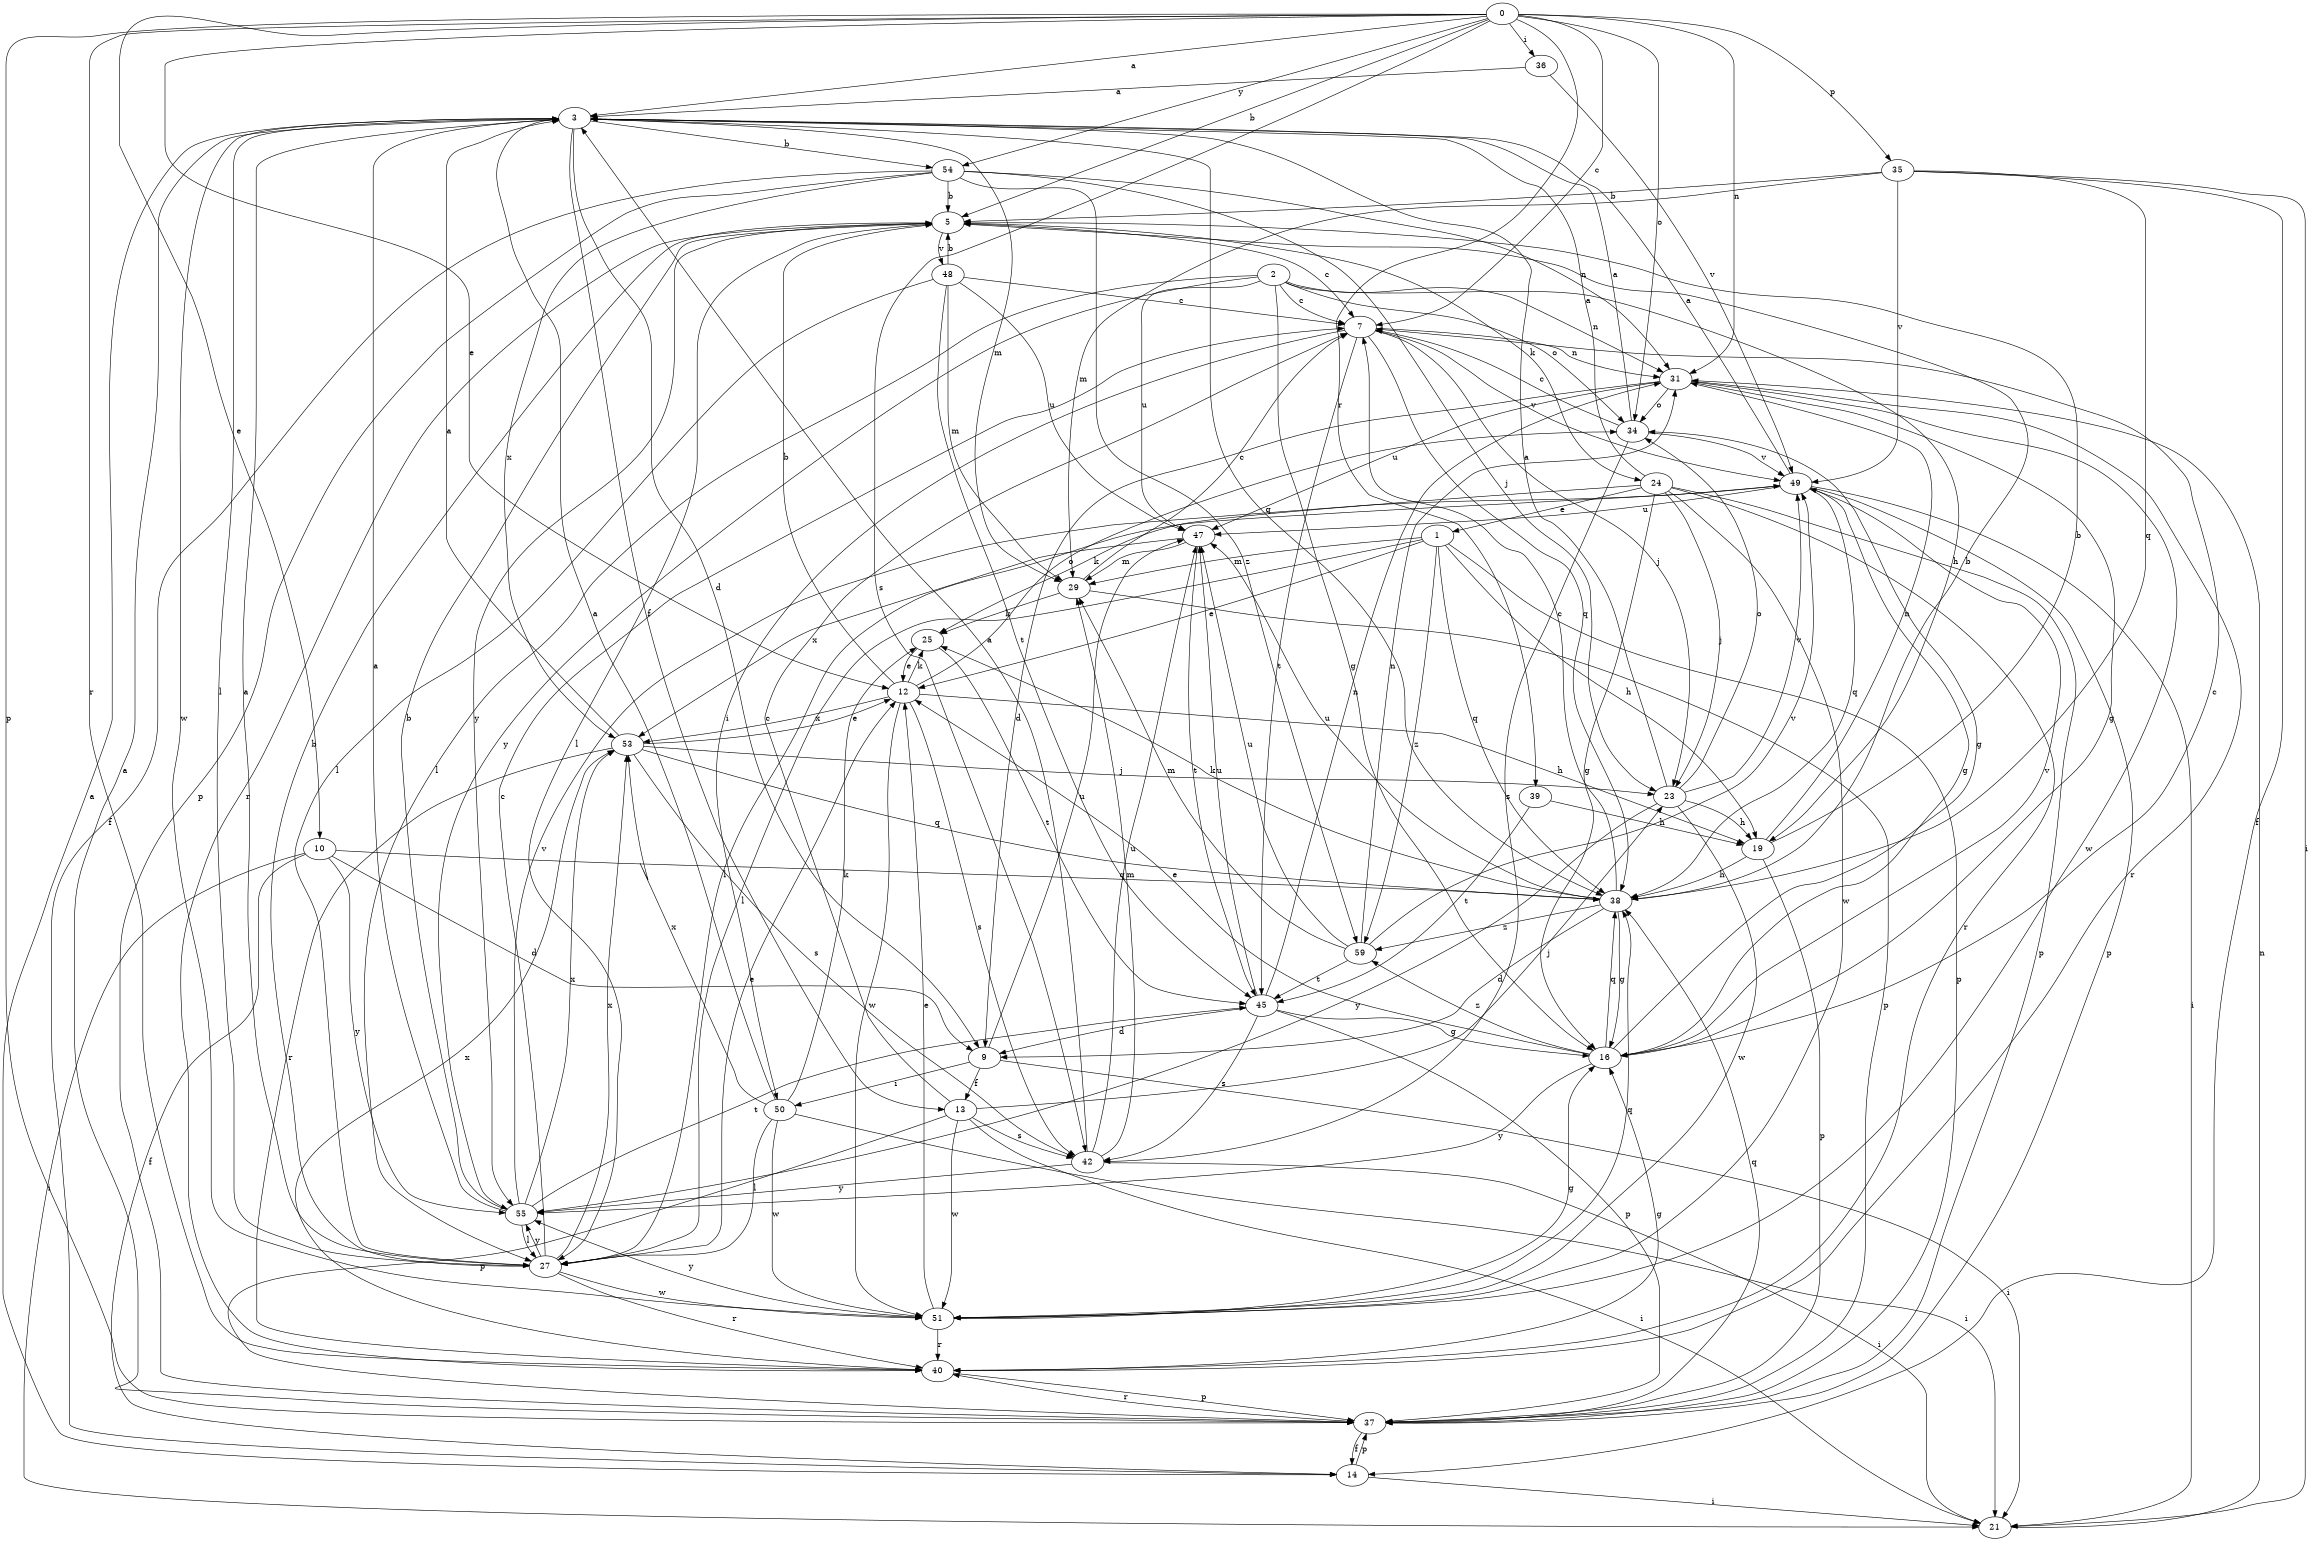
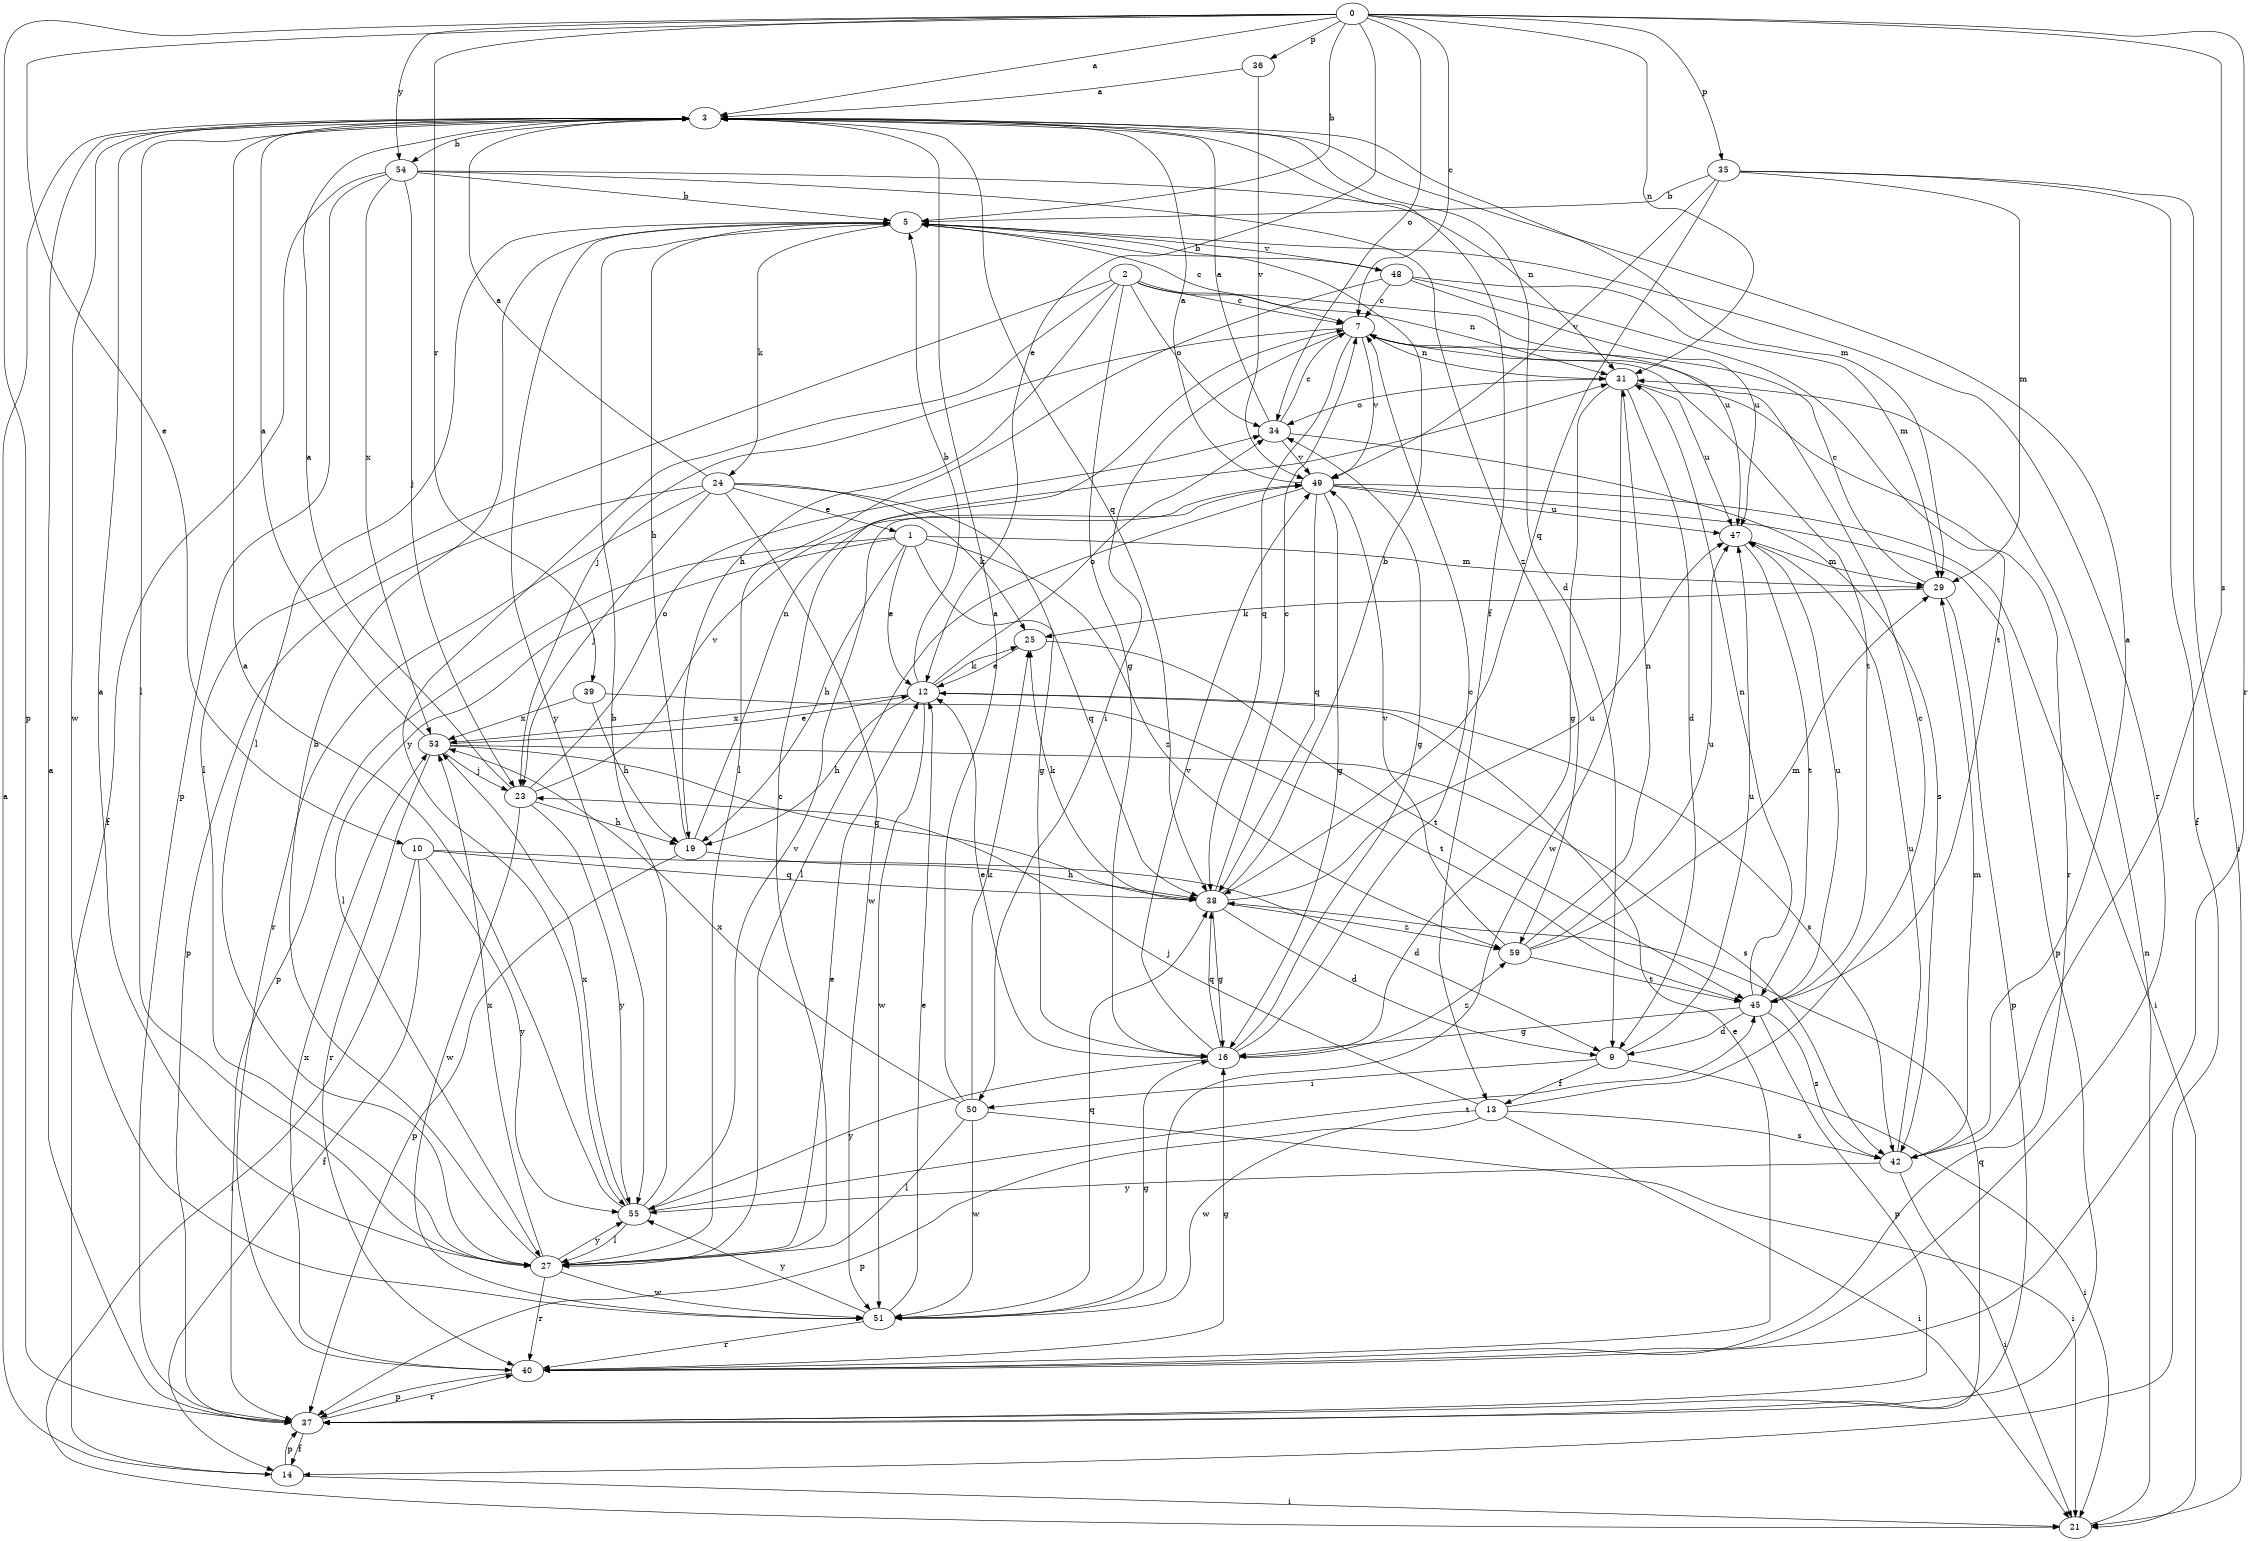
(1526, 40) -> (1313, 40)
(900, 601) -> (515, 718)
none -> (1769, 1320)
